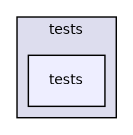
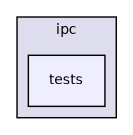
(67, 30) -> (67, 30)
